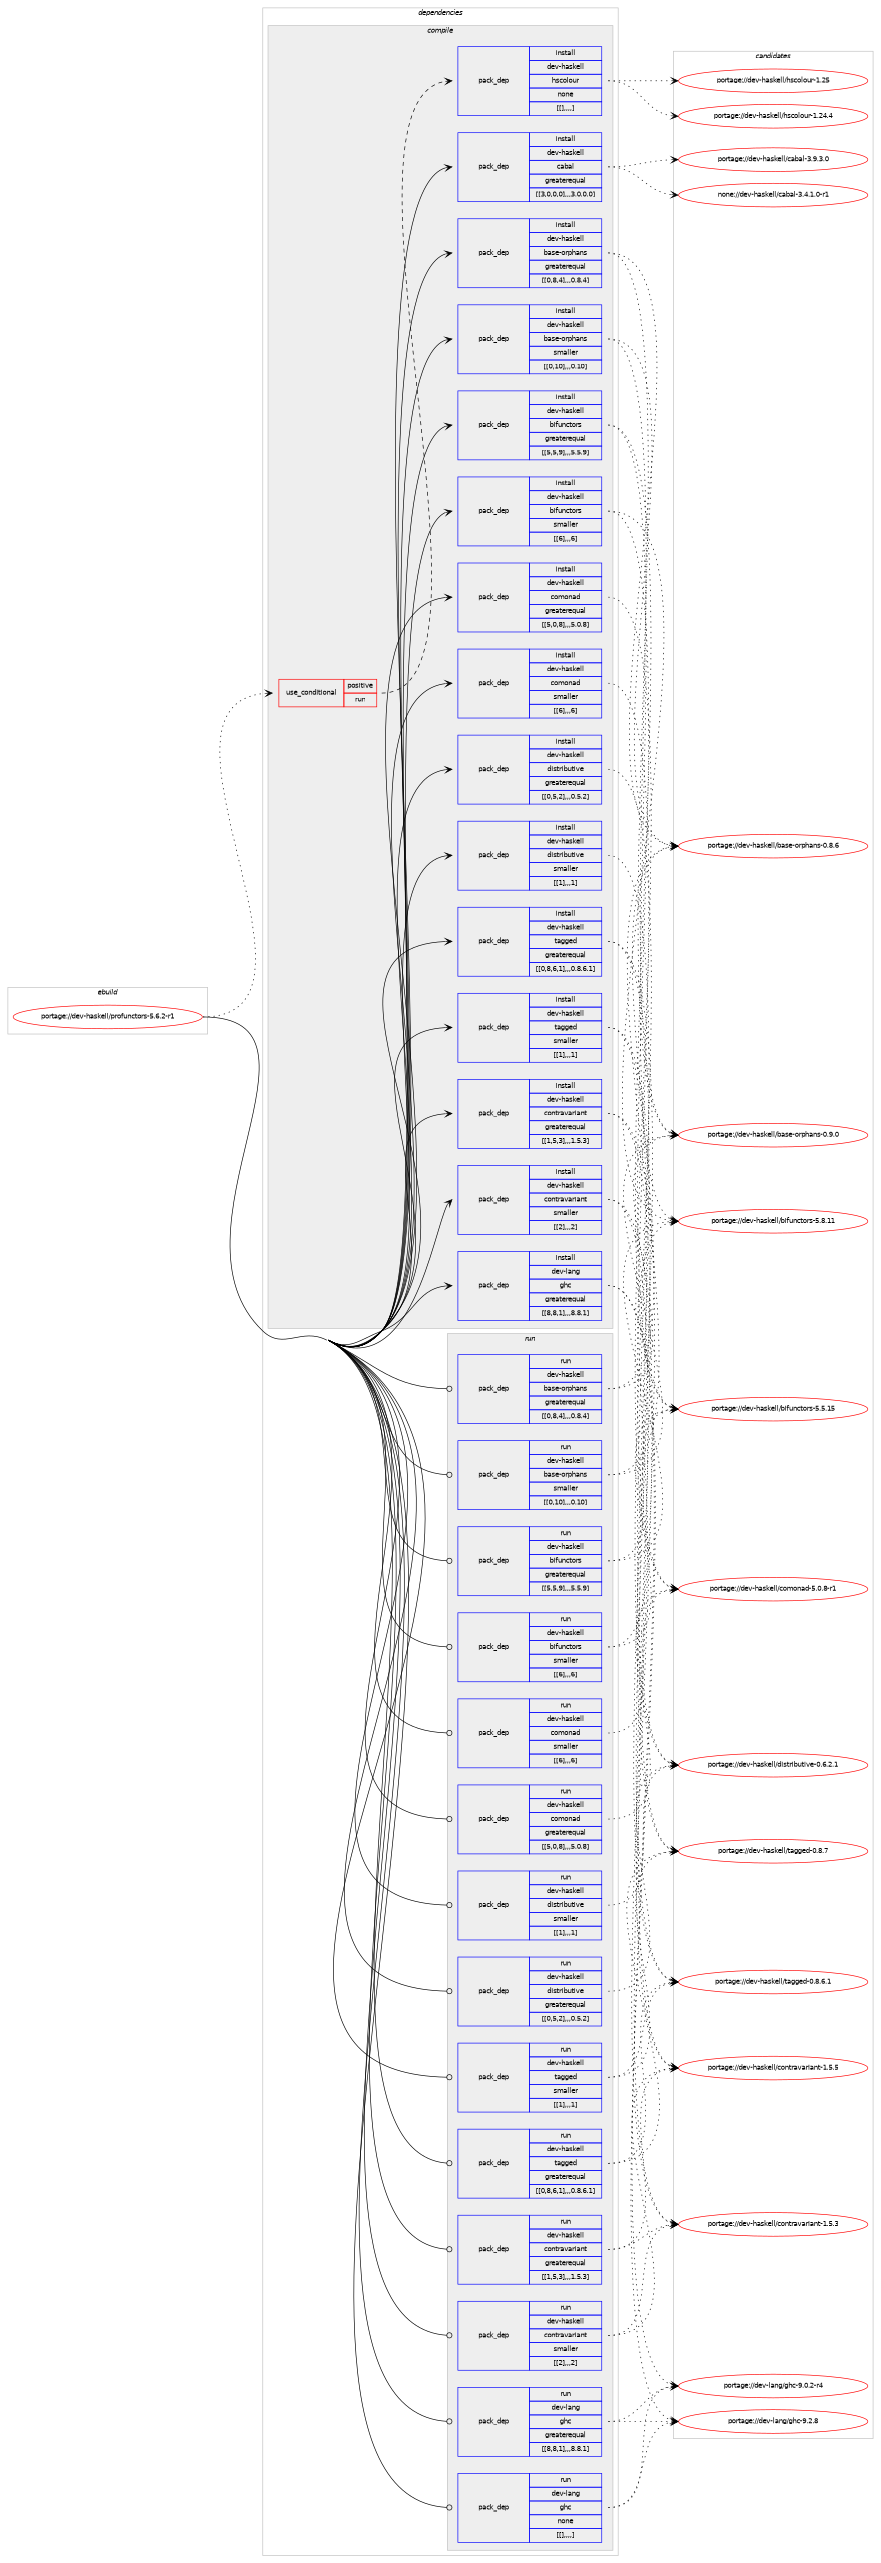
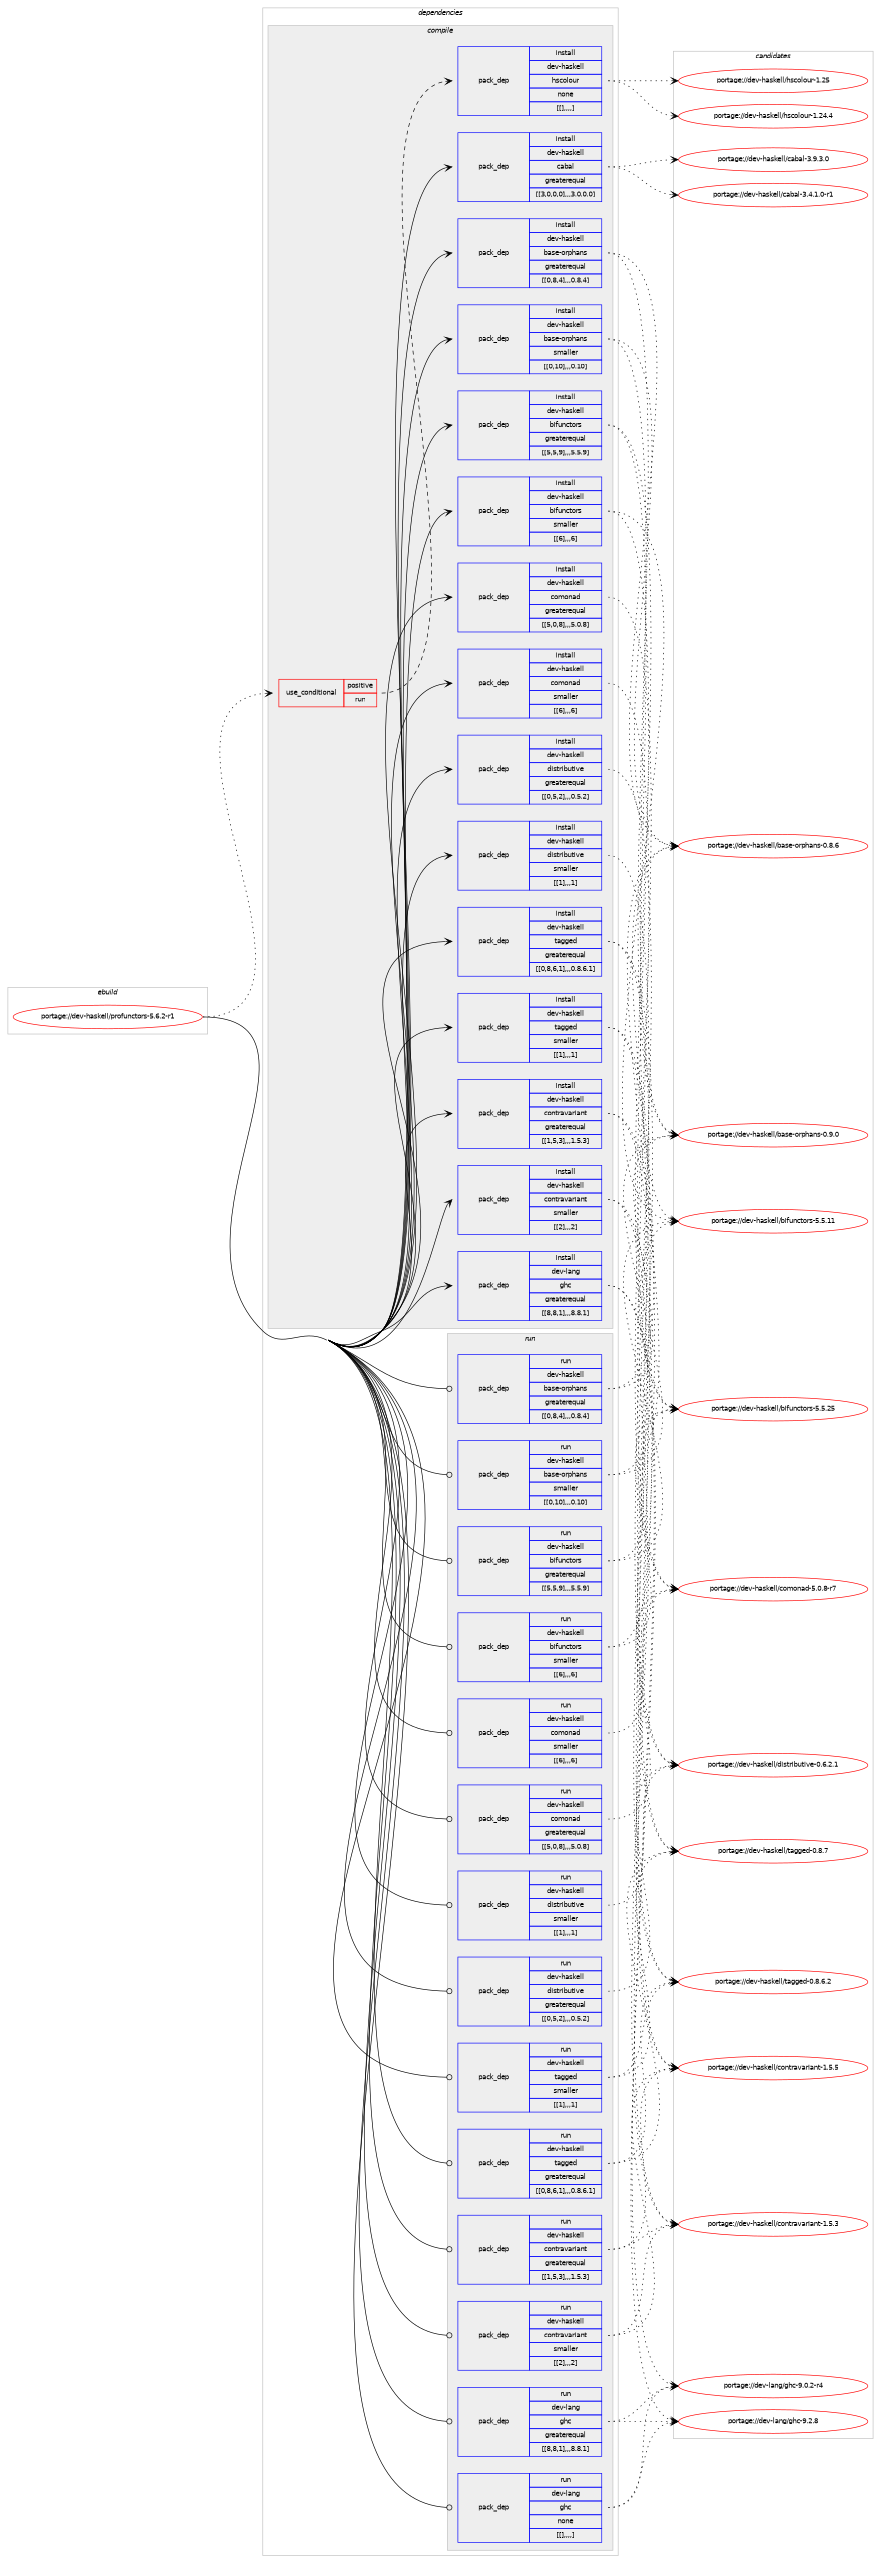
(773, 195) -> (773, 195)
(773, 1221) -> (773, 1221)
(773, 1409) -> (773, 1409)
(773, 1589) -> (773, 1589)
(773, 1982) -> (773, 1982)
